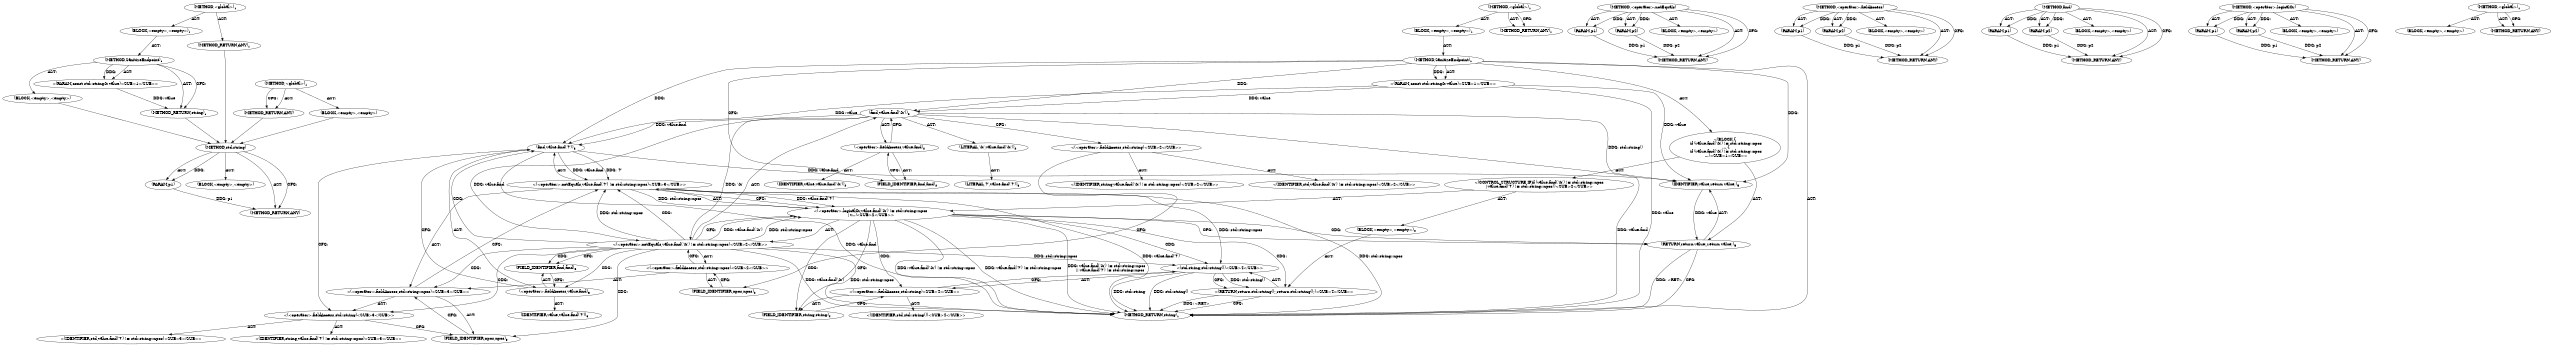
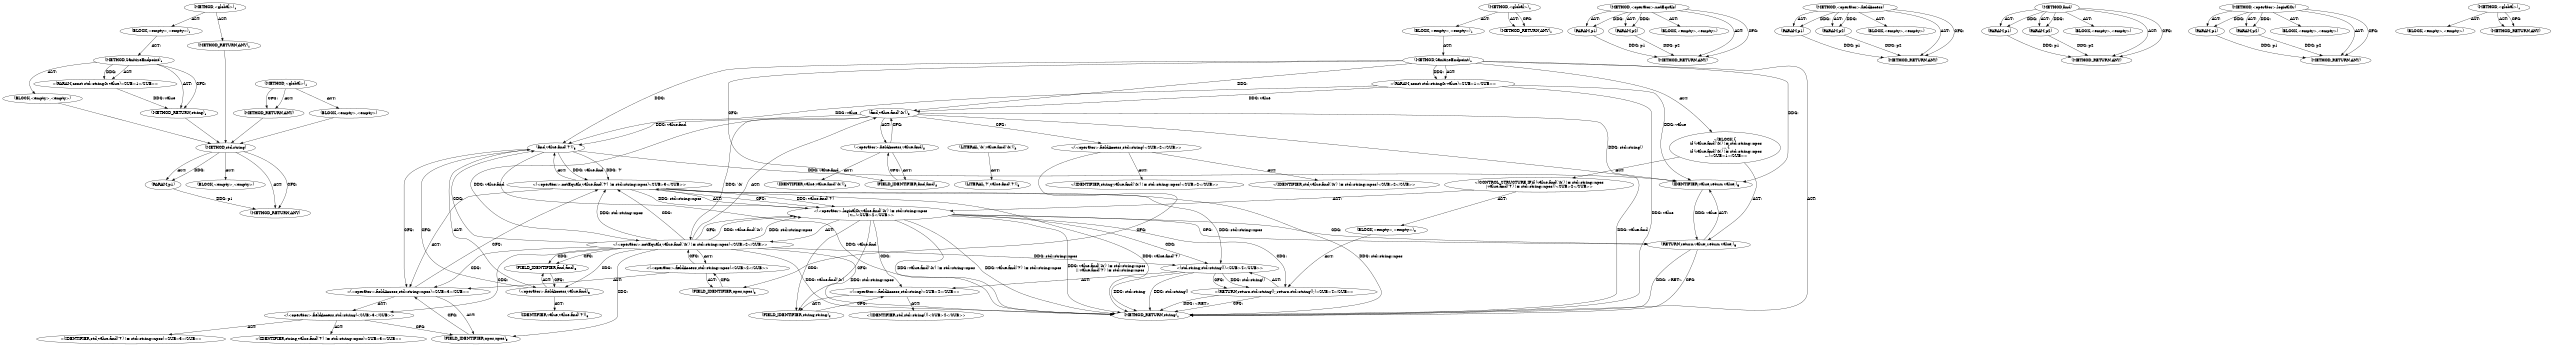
(937, 130) -> none
(358, 167) -> (414, 171)
(1055, 277) -> none
